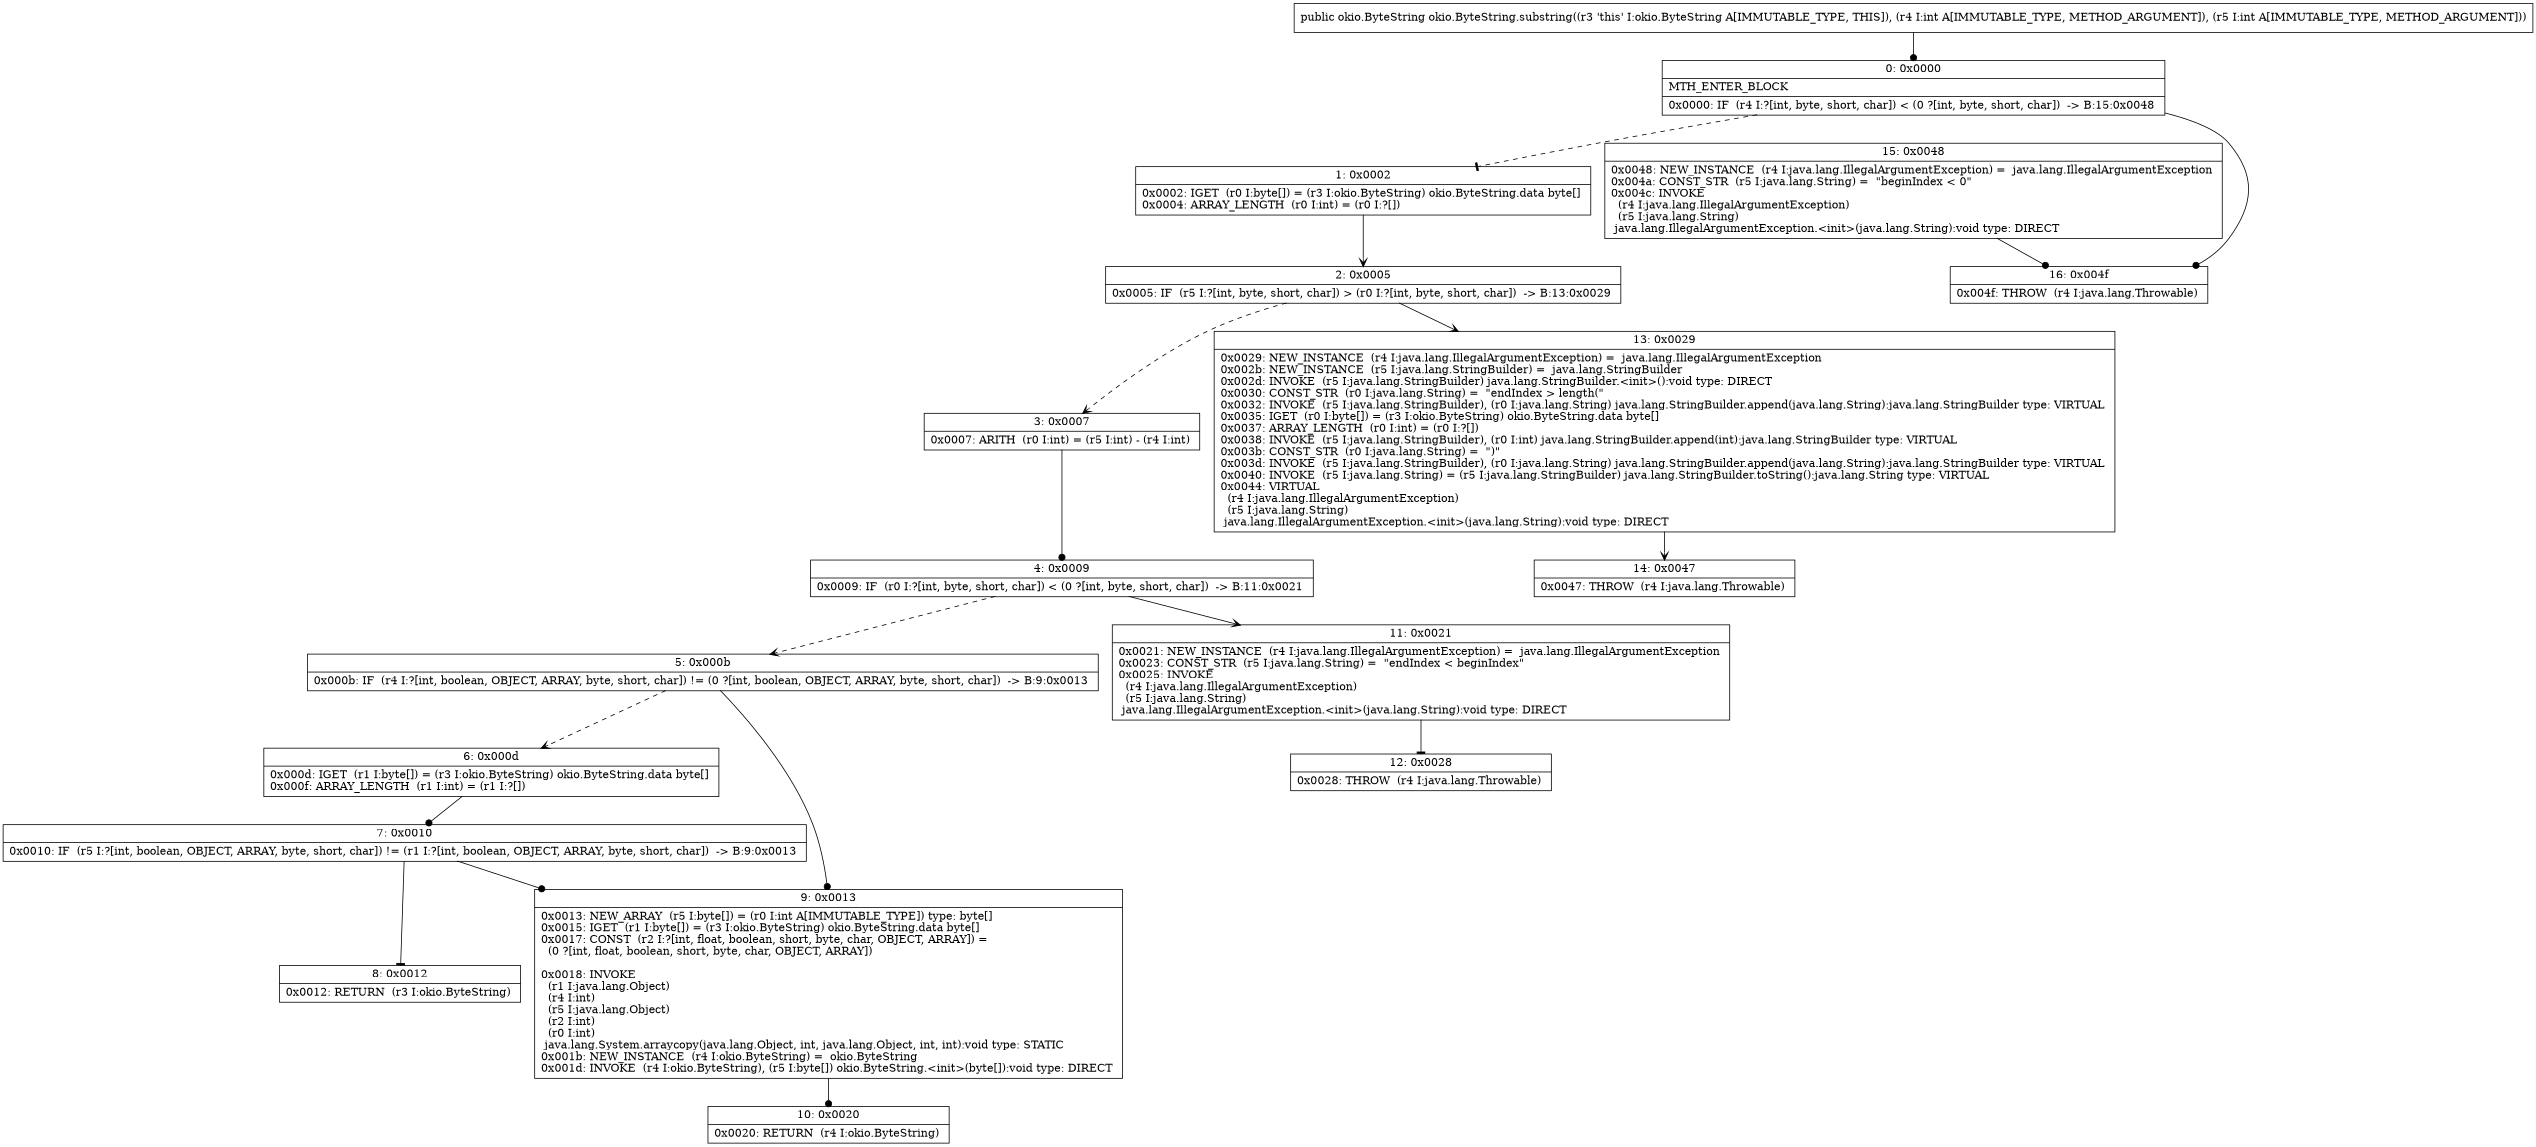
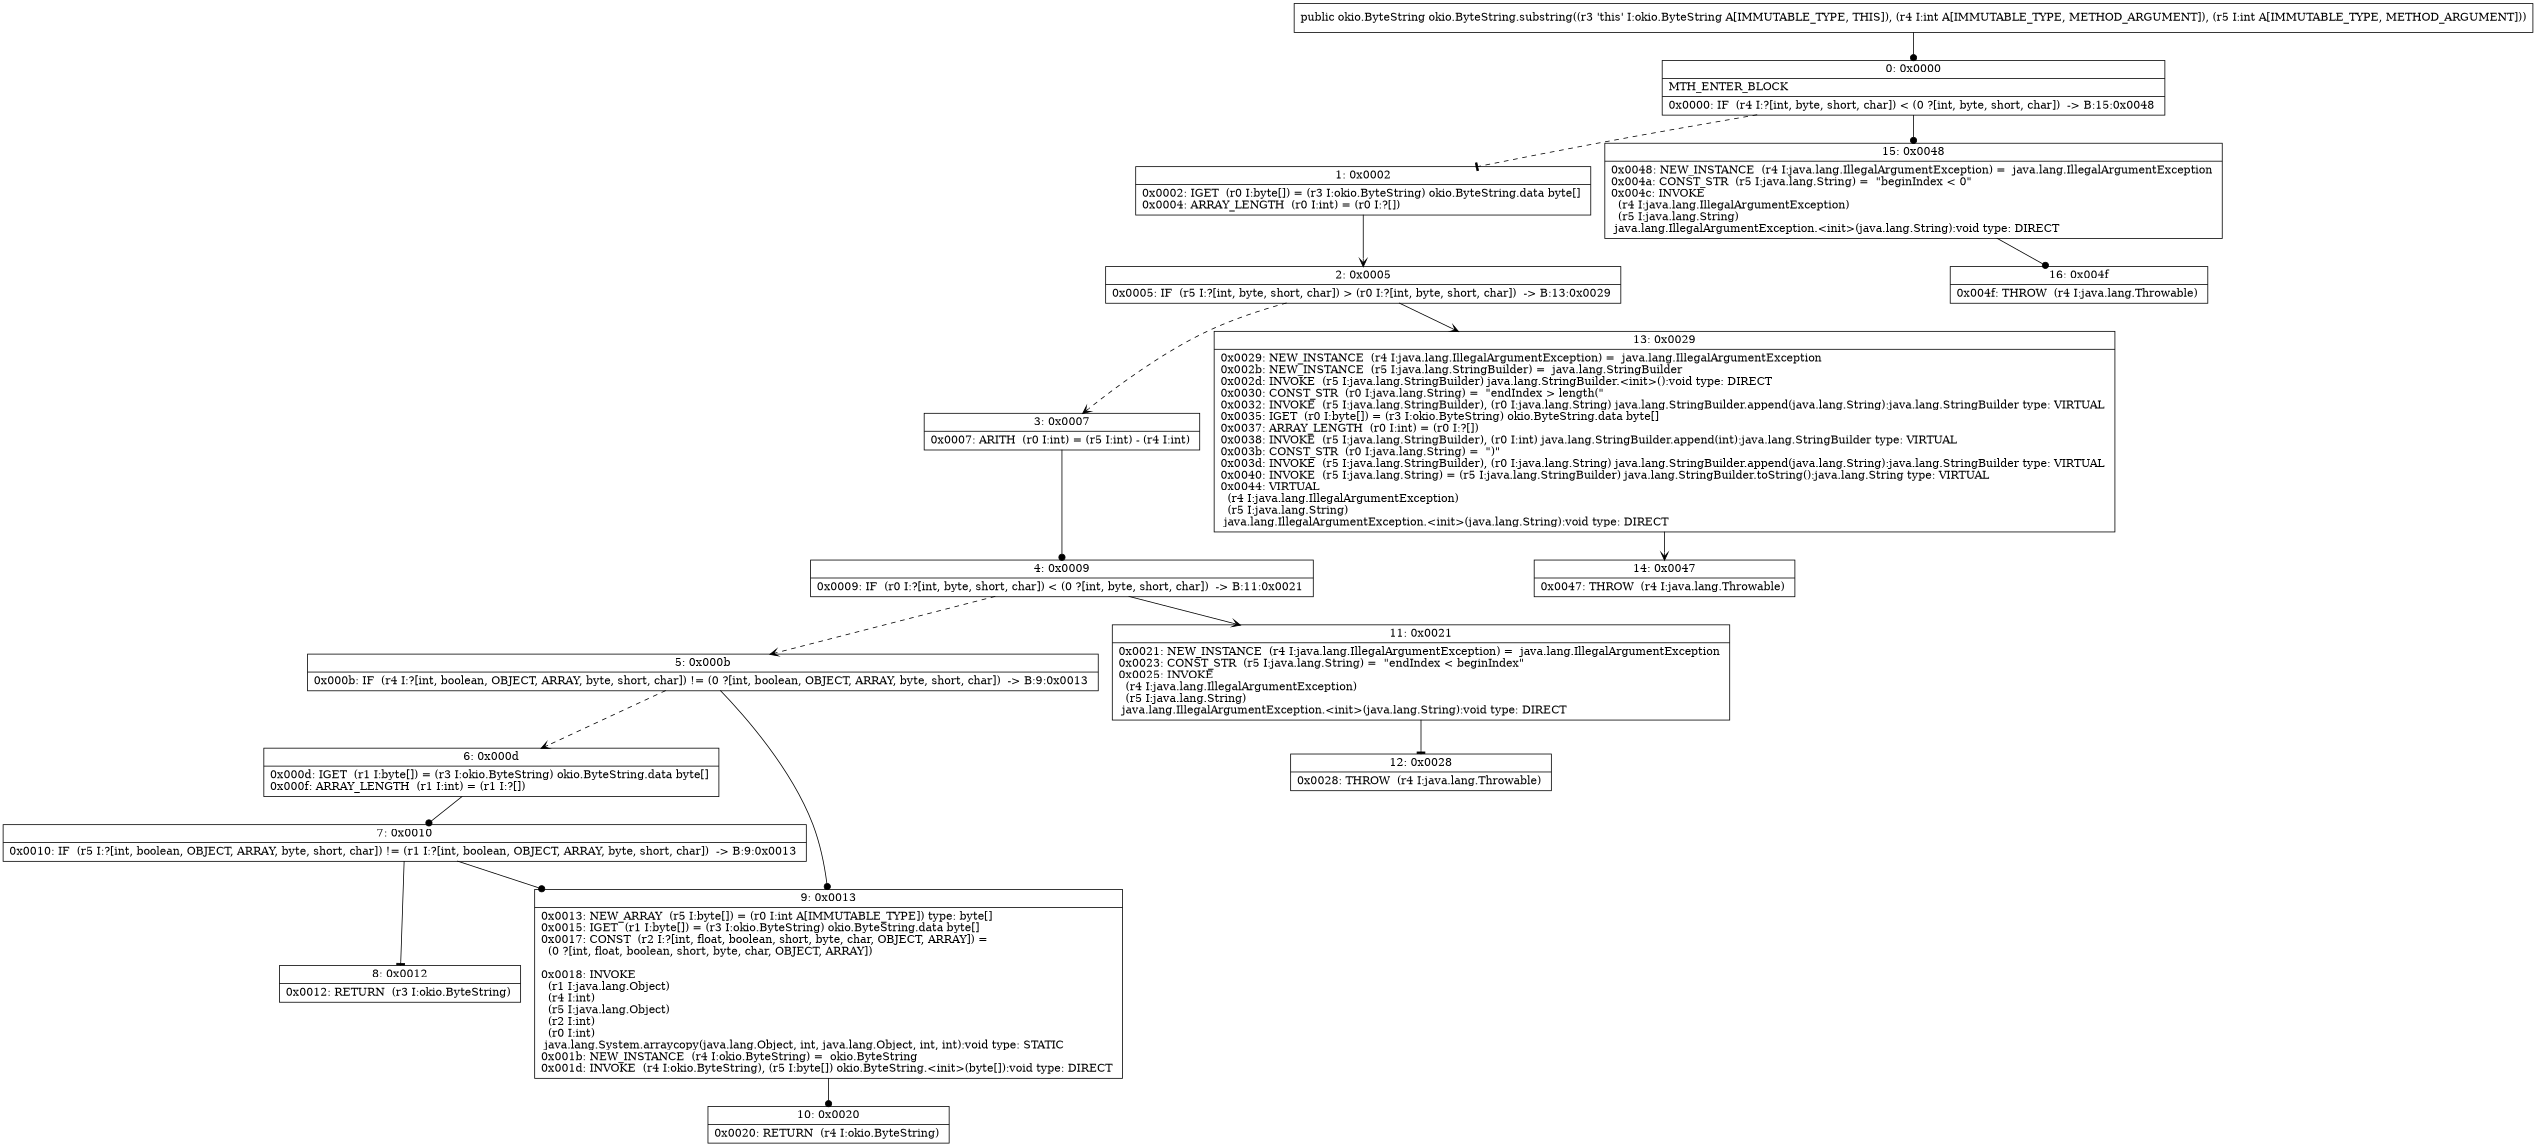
(2246, 175) -> (1914, 126)
